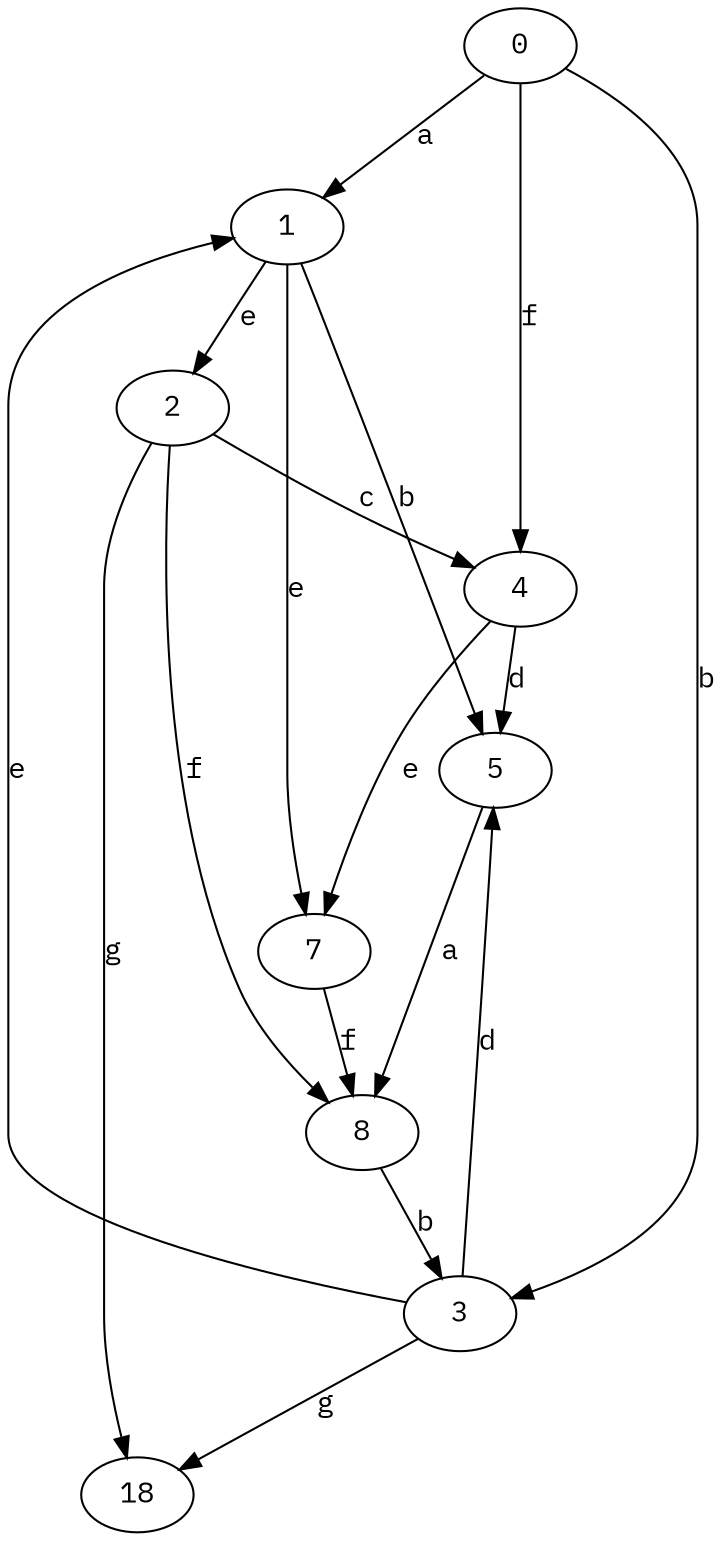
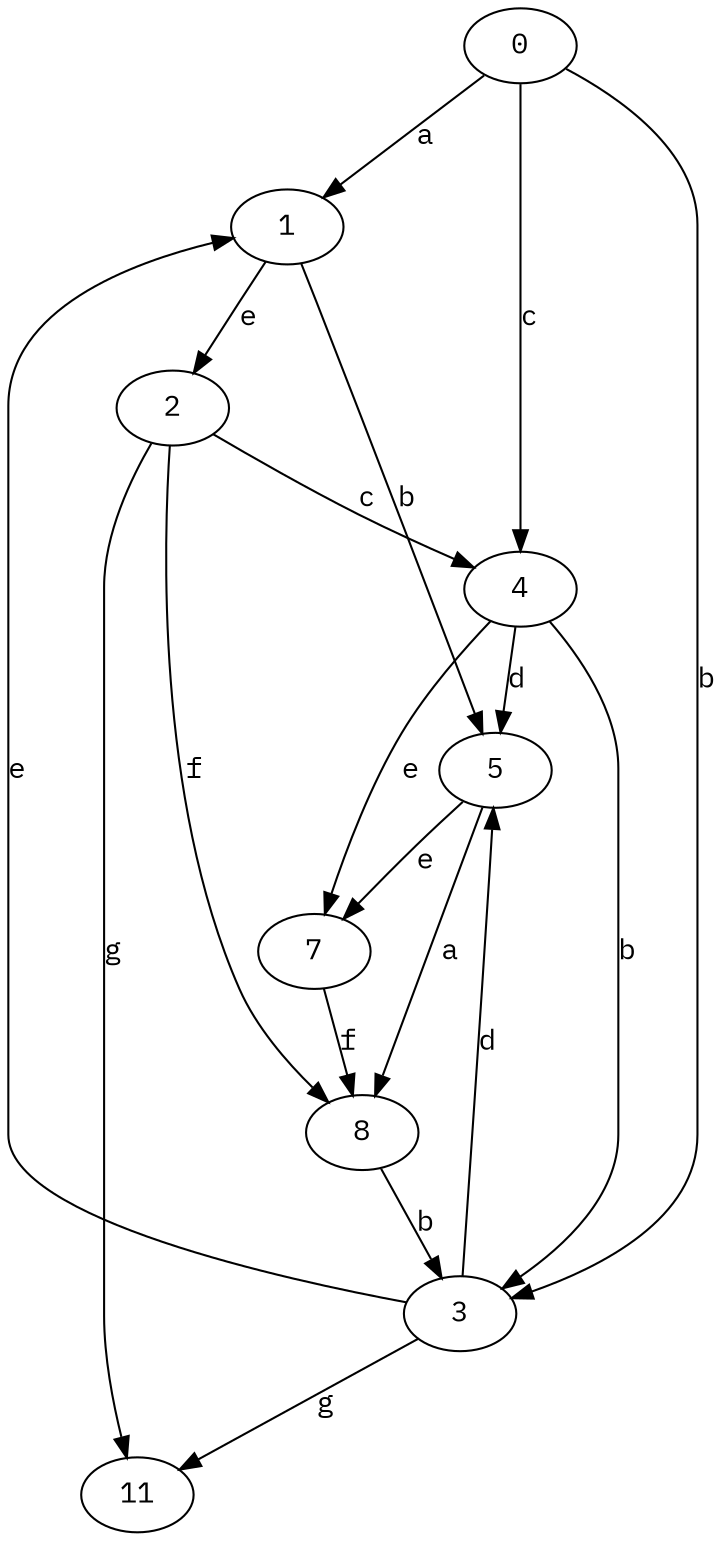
(530, 317) -> (530, 317)
(287, 580) -> (410, 852)
none -> (618, 958)
(137, 1495) -> (137, 1495)
